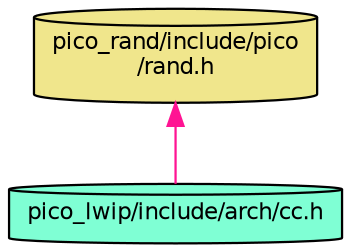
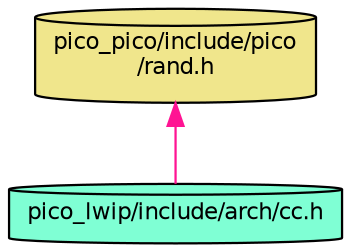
(176, 56) -> (176, 56)
